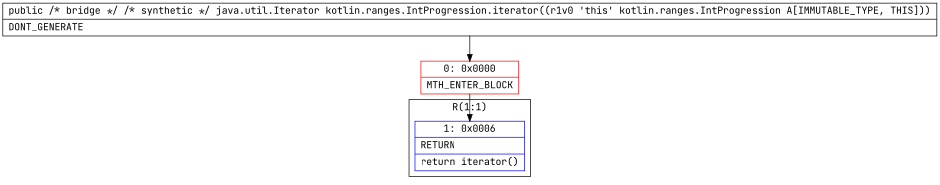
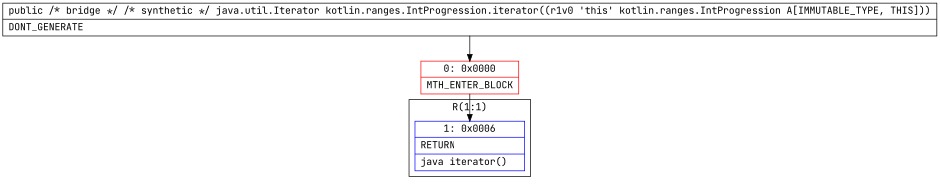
(470, 162) -> (464, 162)
